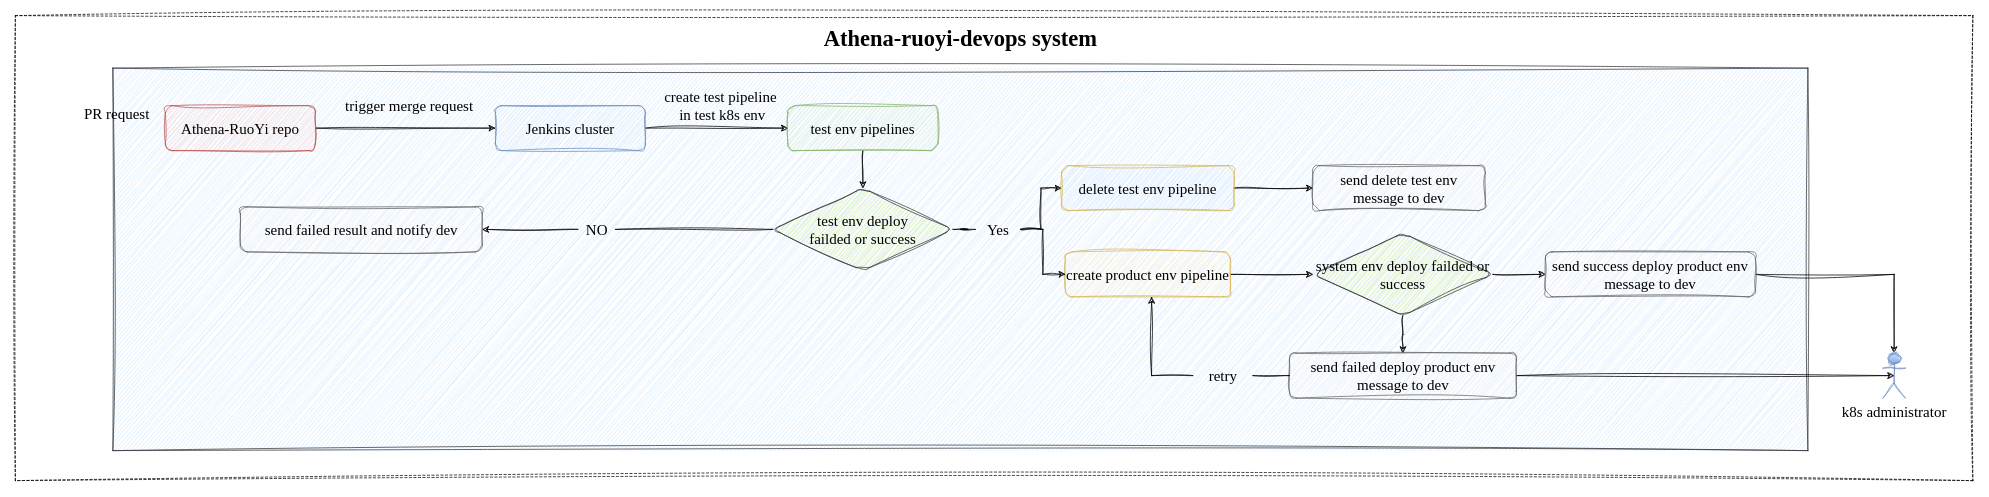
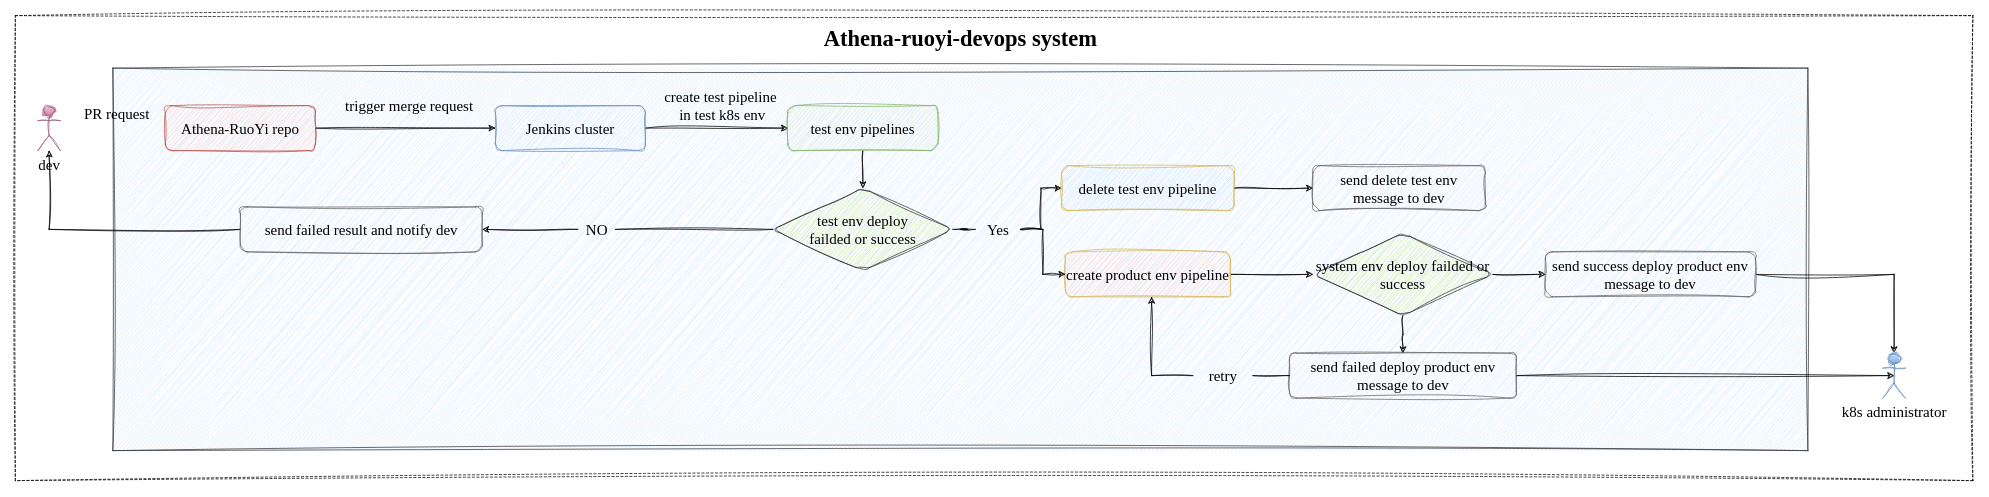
none -> (49, 128)
none -> (49, 224)
(1148, 274) -> (1148, 274)
